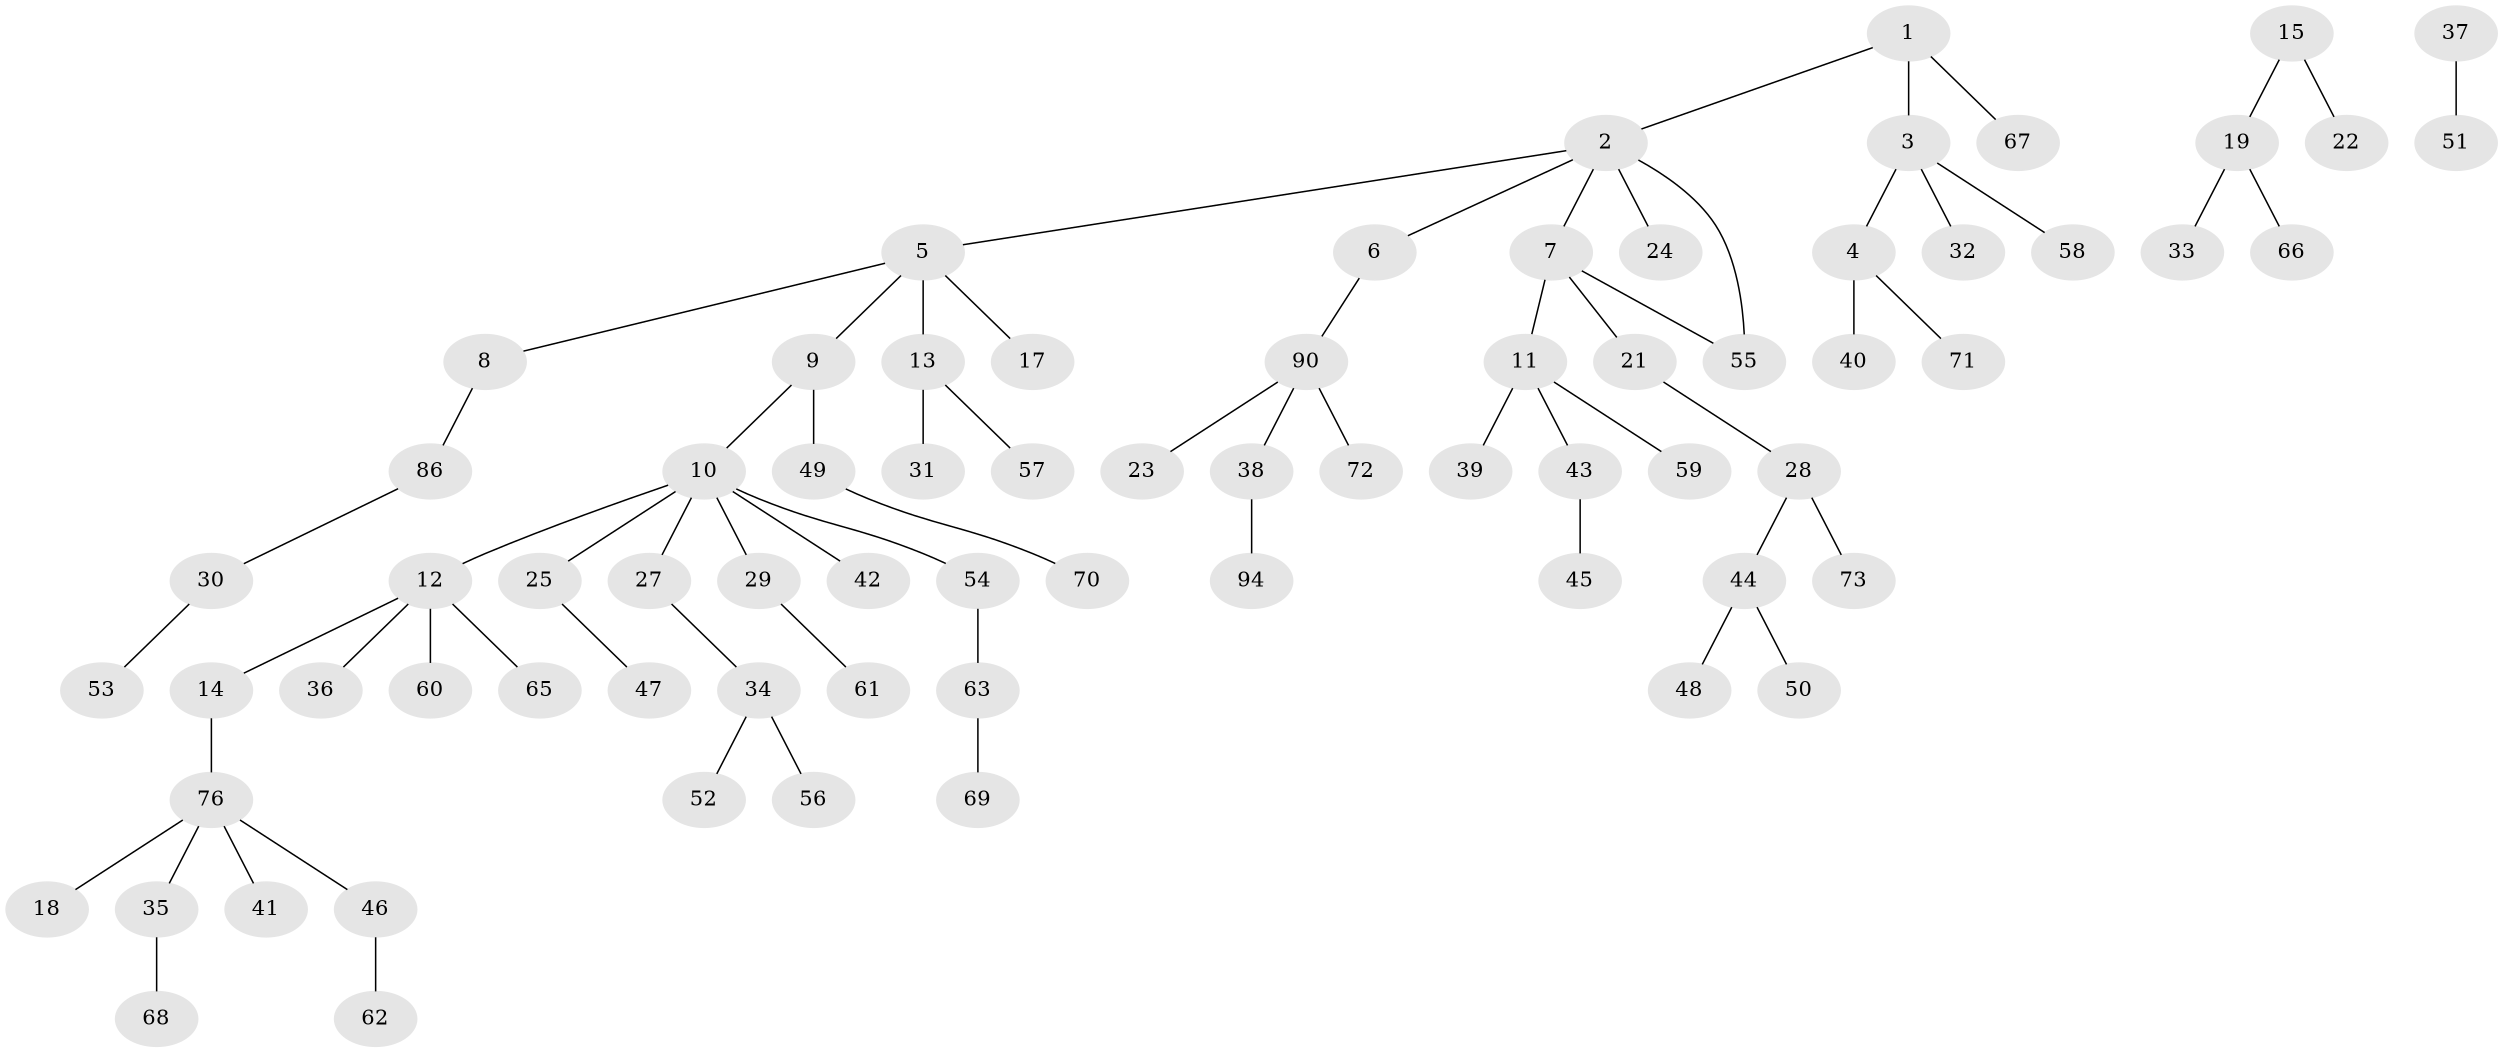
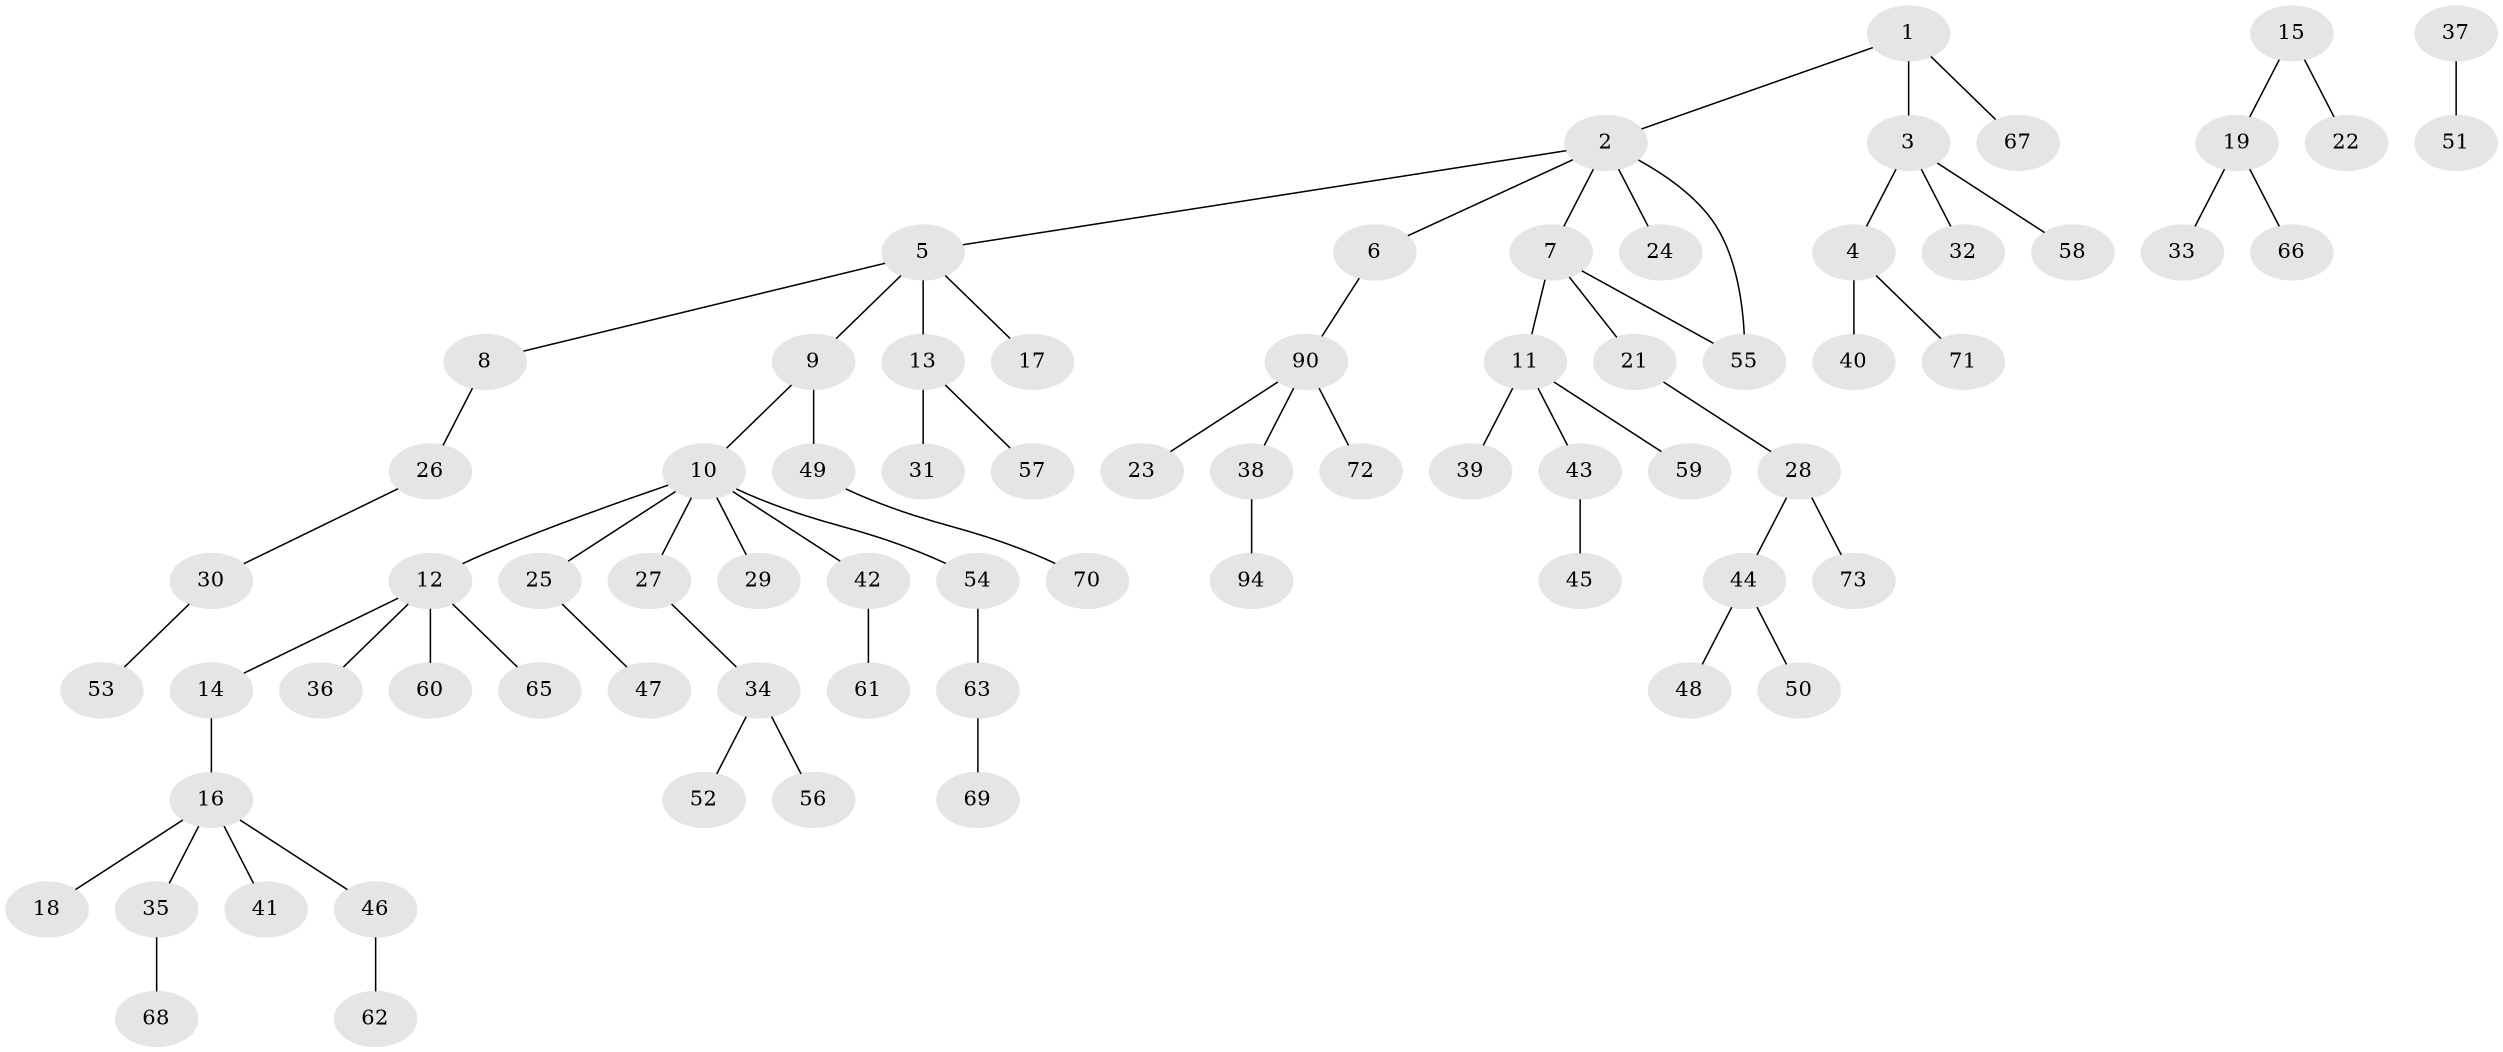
(430, 471) -> (430, 471)
(813, 636) -> (868, 636)
(211, 800) -> (211, 800)
